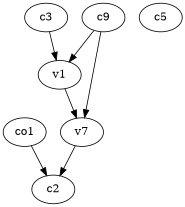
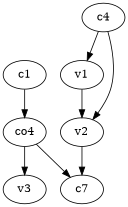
(46, 18) -> none
(103, 18) -> (103, 18)
(161, 18) -> none
none -> (25, 75)
(25, 132) -> (25, 132)
(82, 132) -> (82, 132)
none -> (25, 189)
(53, 189) -> (82, 189)
